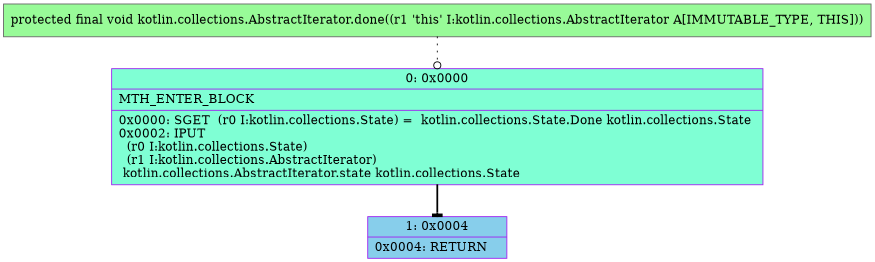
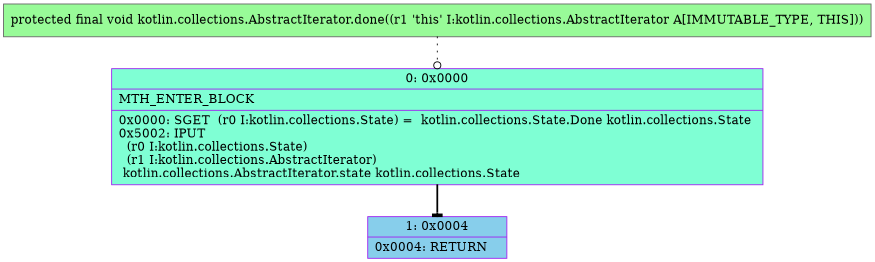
(166, 134) -> (166, 134)
